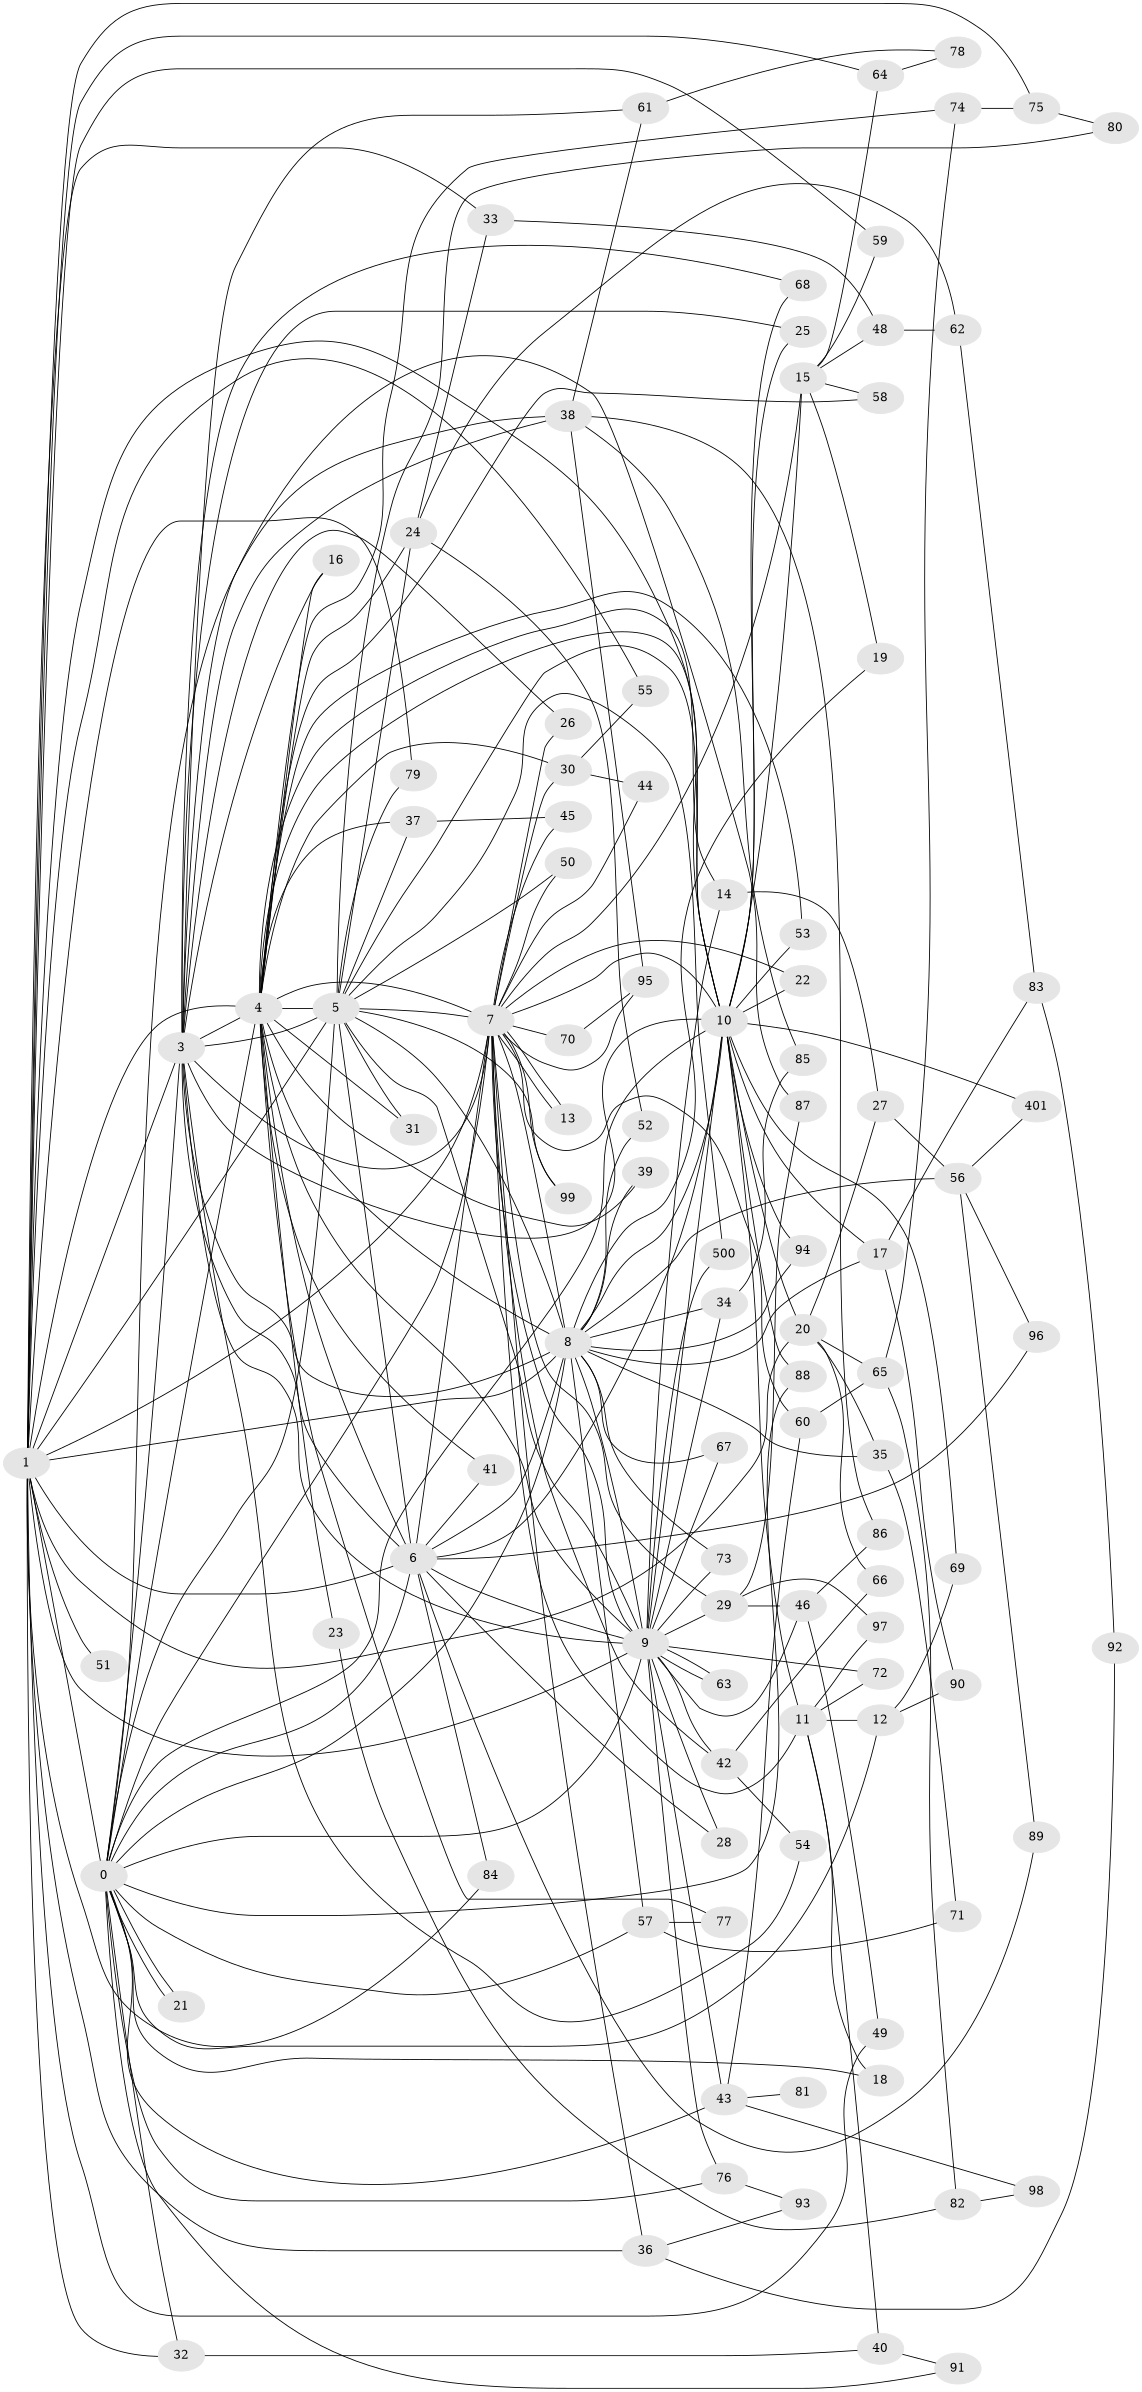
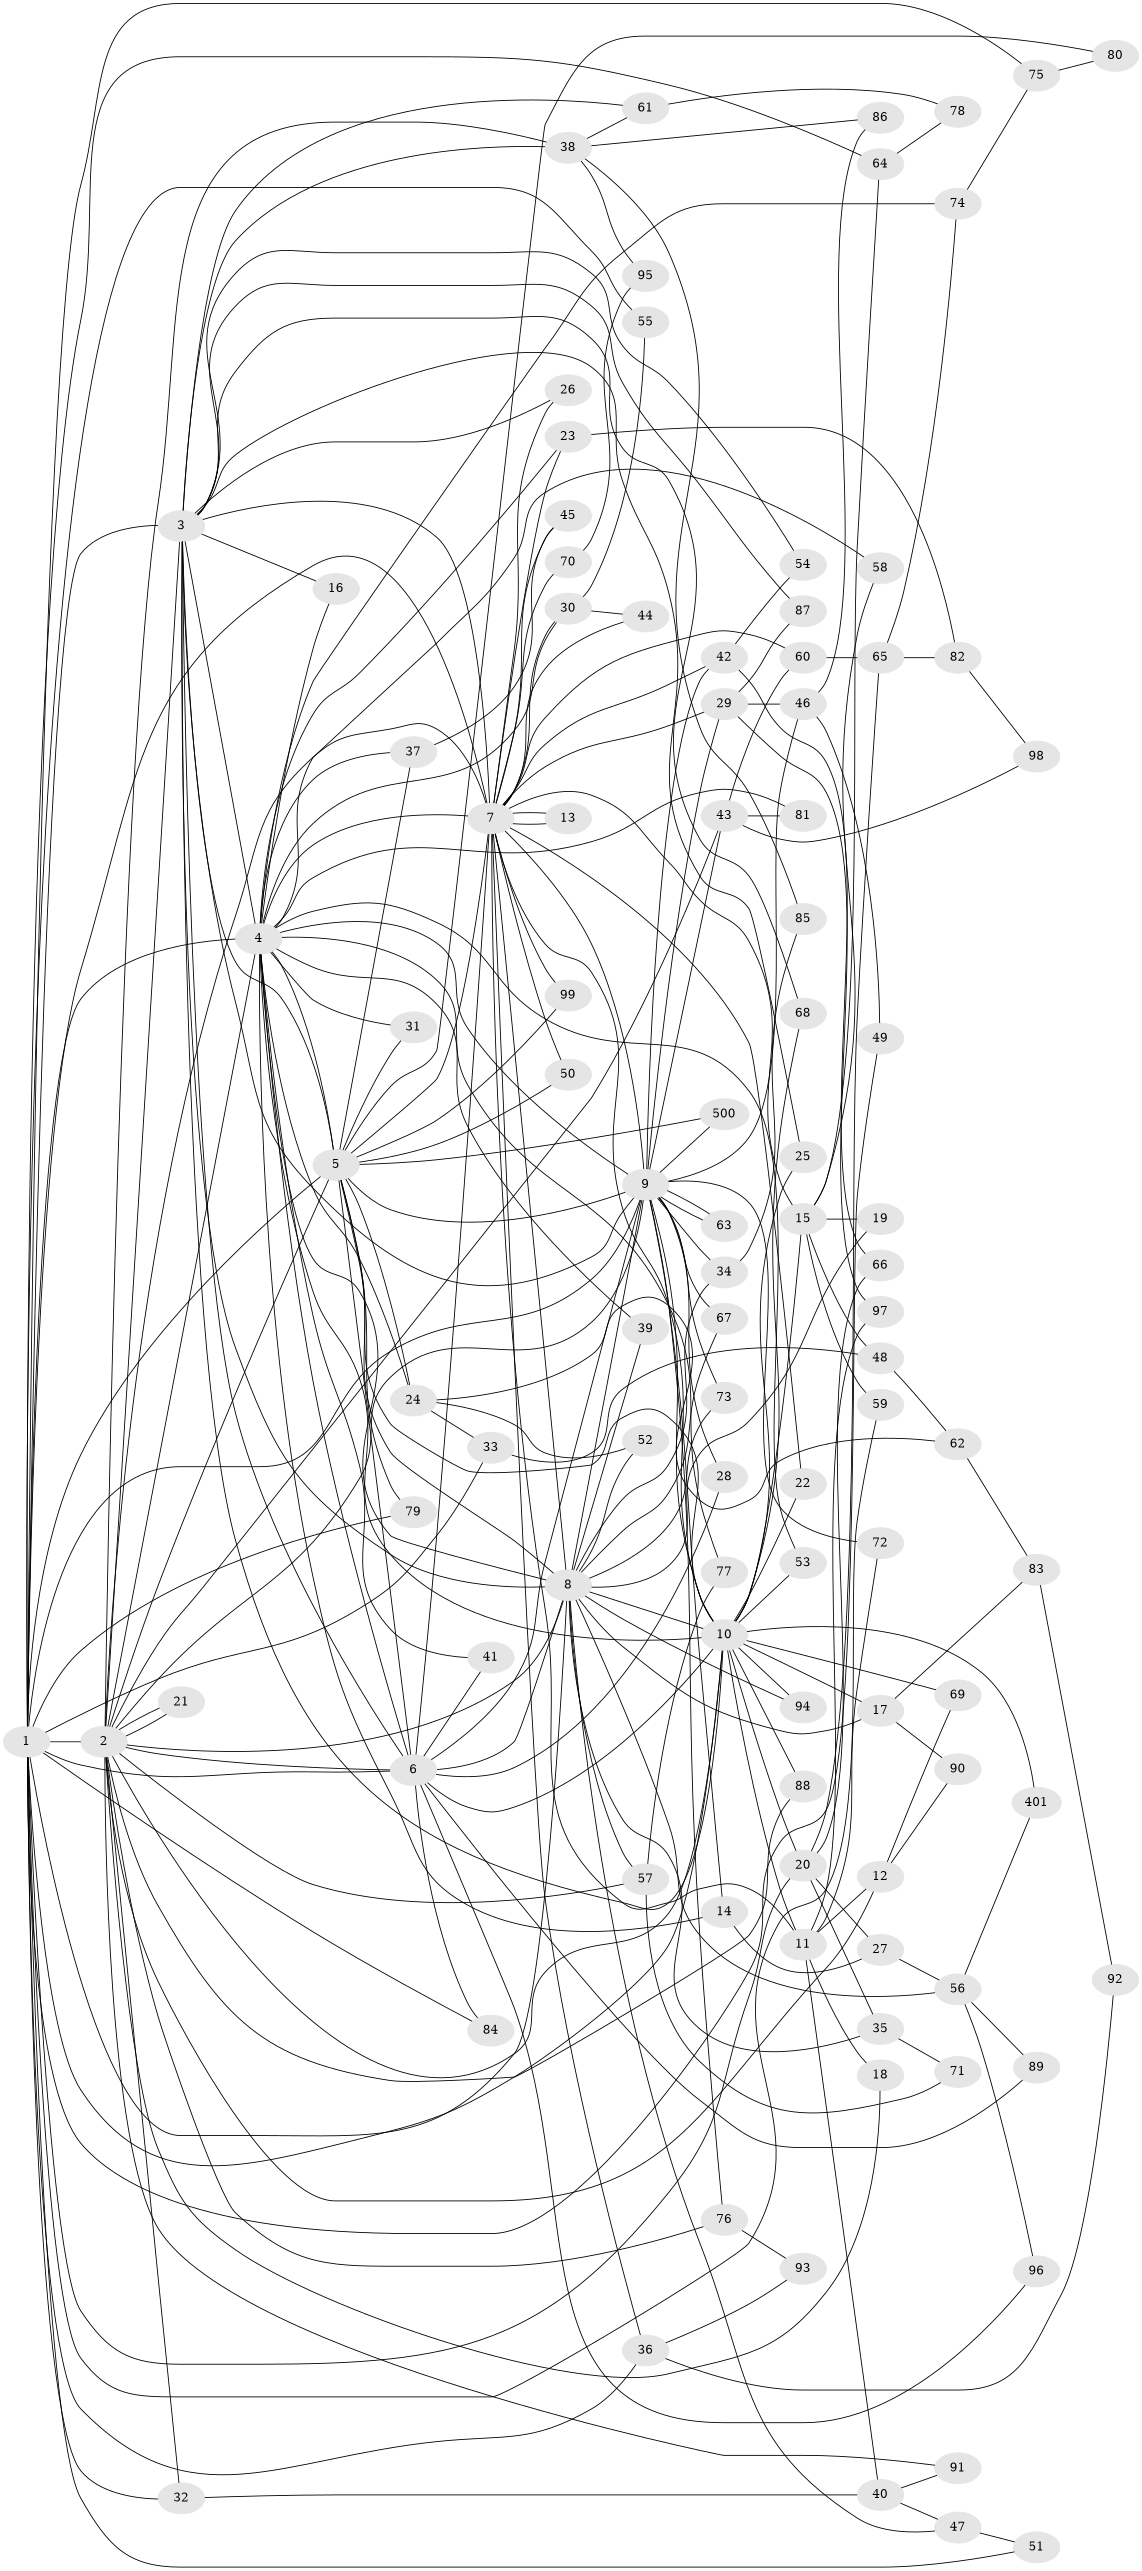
none -> (508, 853)
(583, 1067) -> (532, 555)
(104, 1876) -> (104, 1742)
none -> (958, 2528)
